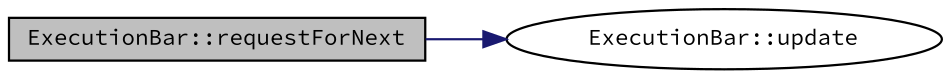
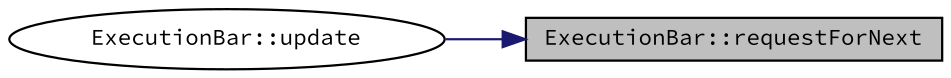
(455, 39) -> (474, 39)
